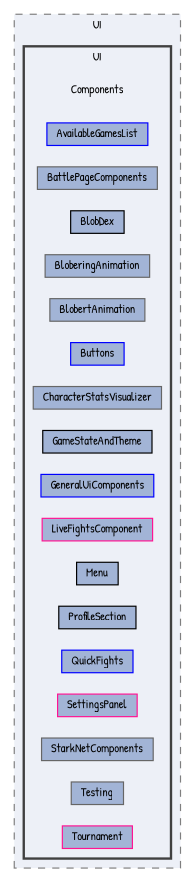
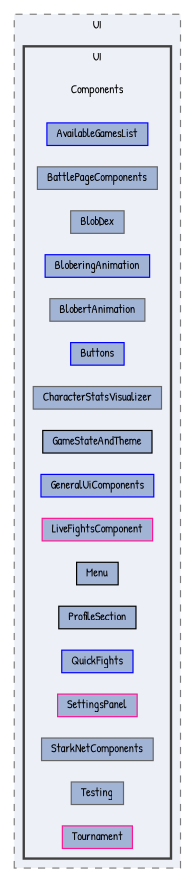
(97, 222) -> (97, 222)
(97, 266) -> (97, 266)
